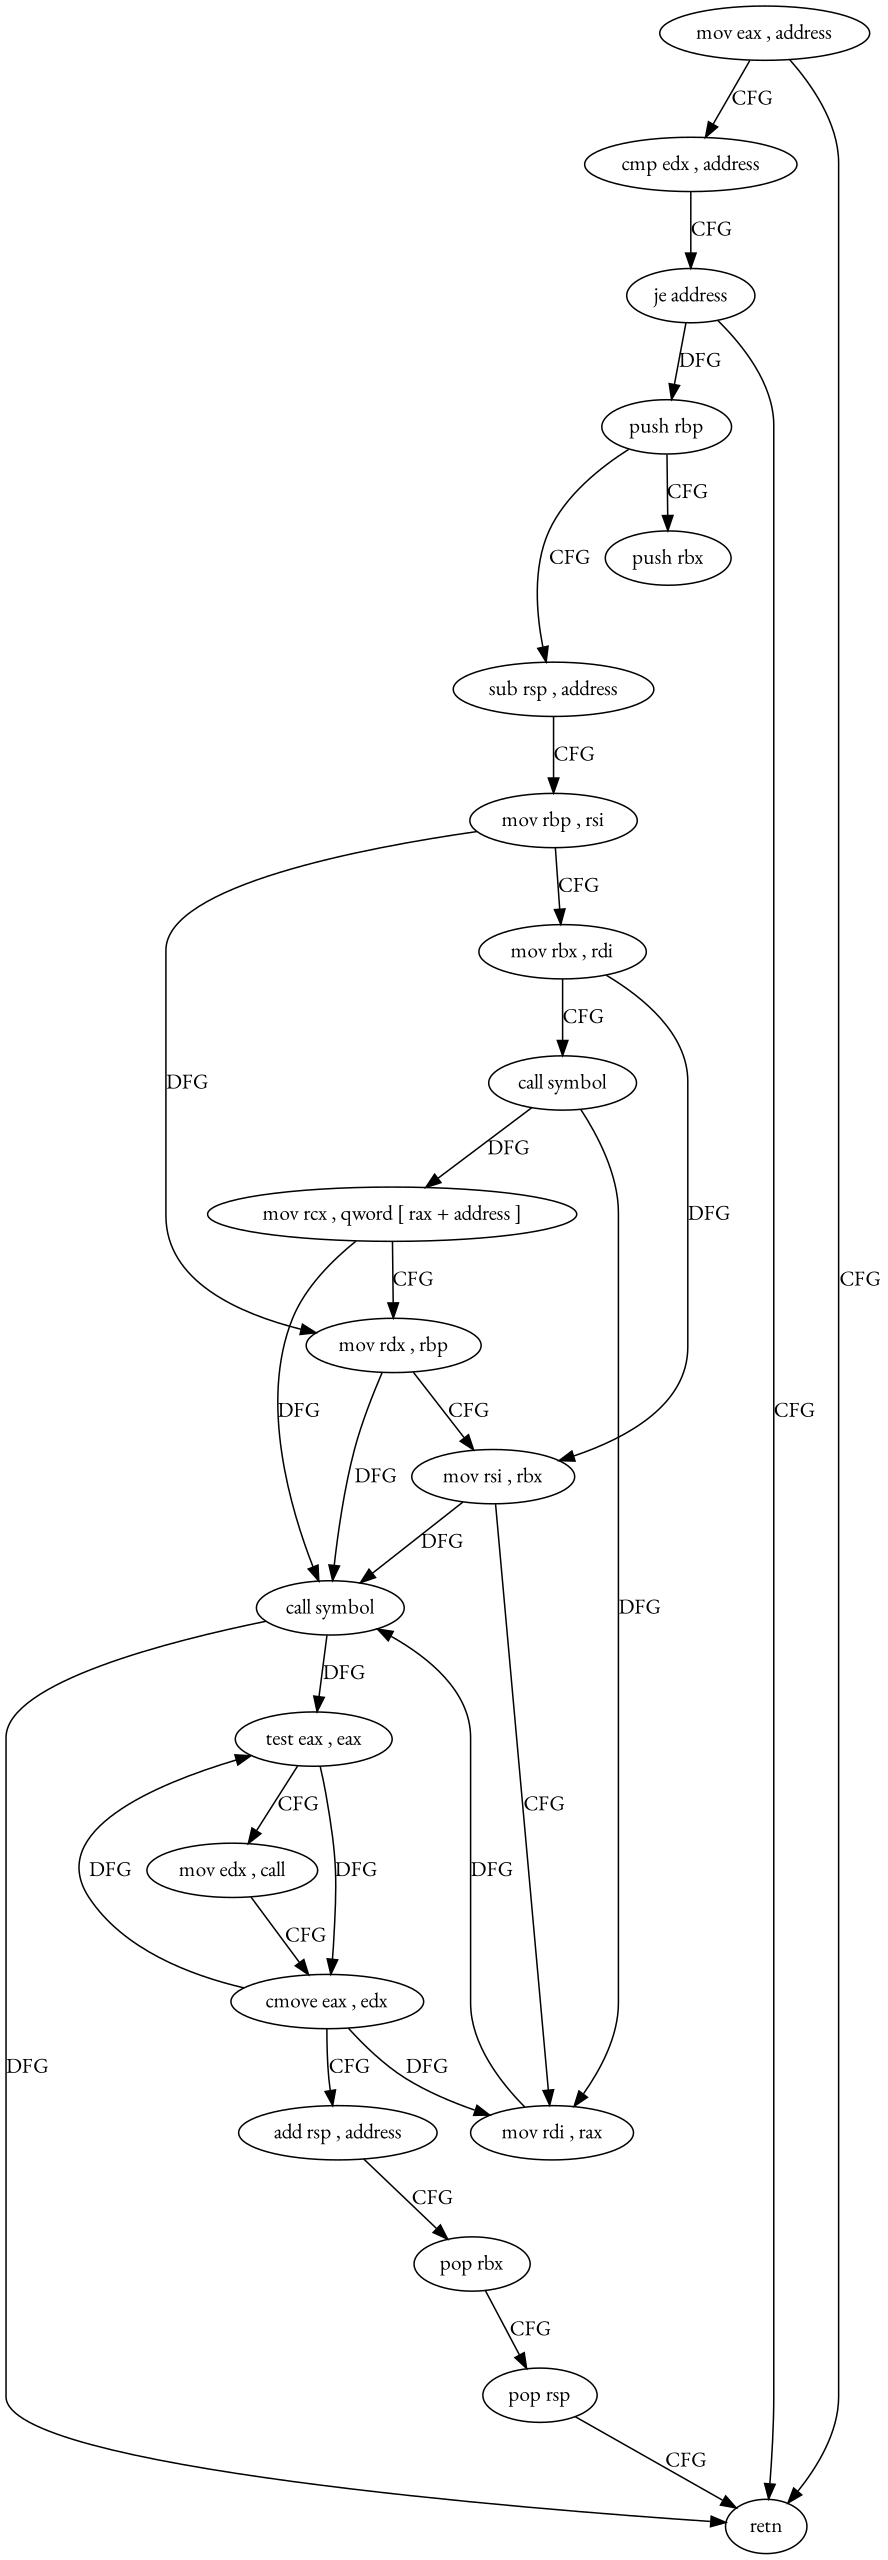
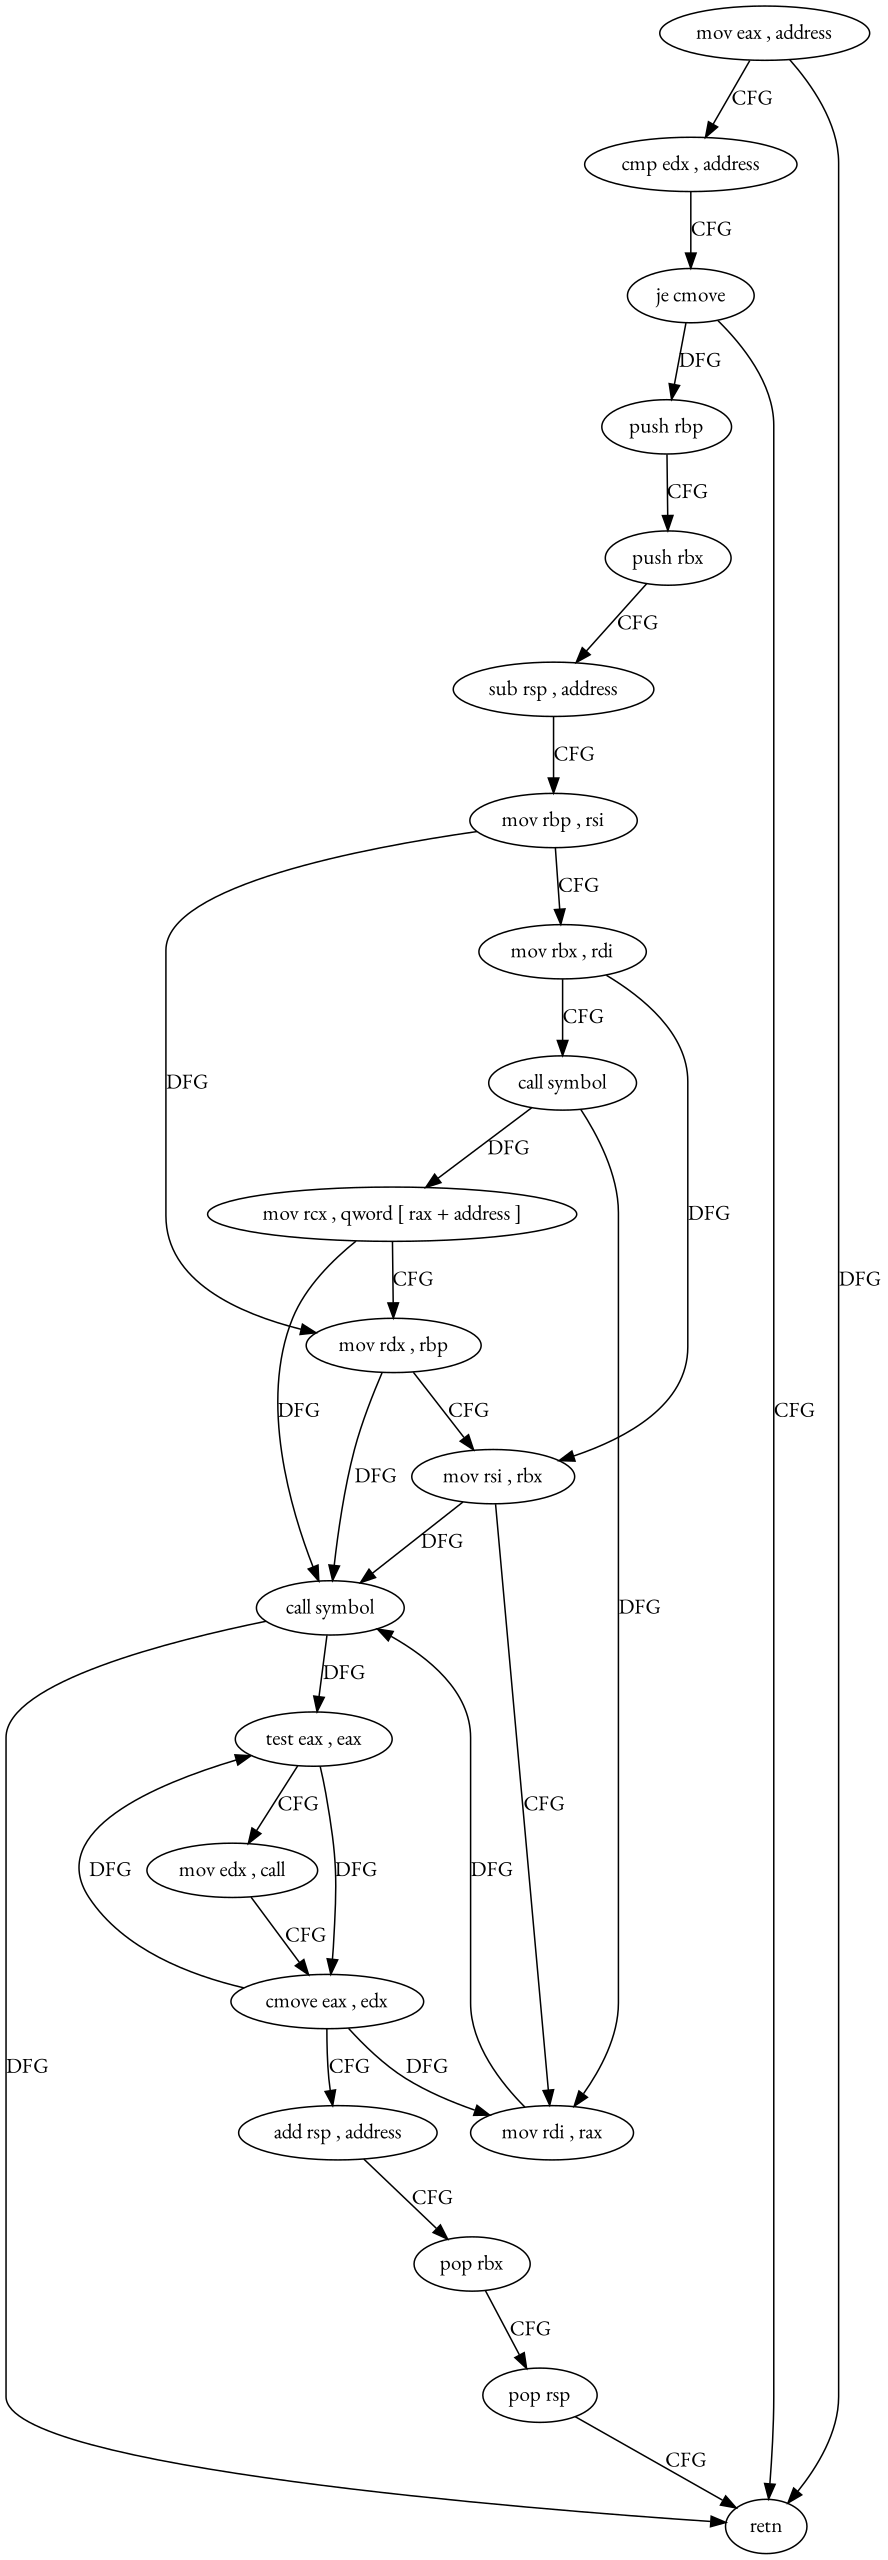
(691, 296) -> (691, 296)
(549, 532) -> (617, 617)
(861, 1280) -> (861, 1280)
